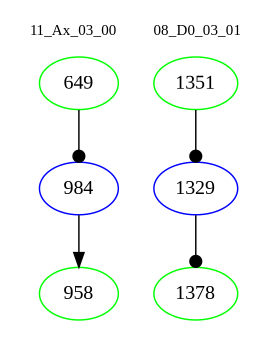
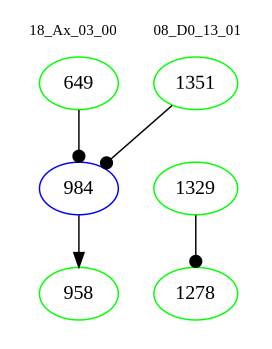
(74, 31) -> (74, 31)
(198, 31) -> (198, 31)
(196, 130) -> (151, 124)
(196, 188) -> (196, 188)
(196, 294) -> (196, 294)
